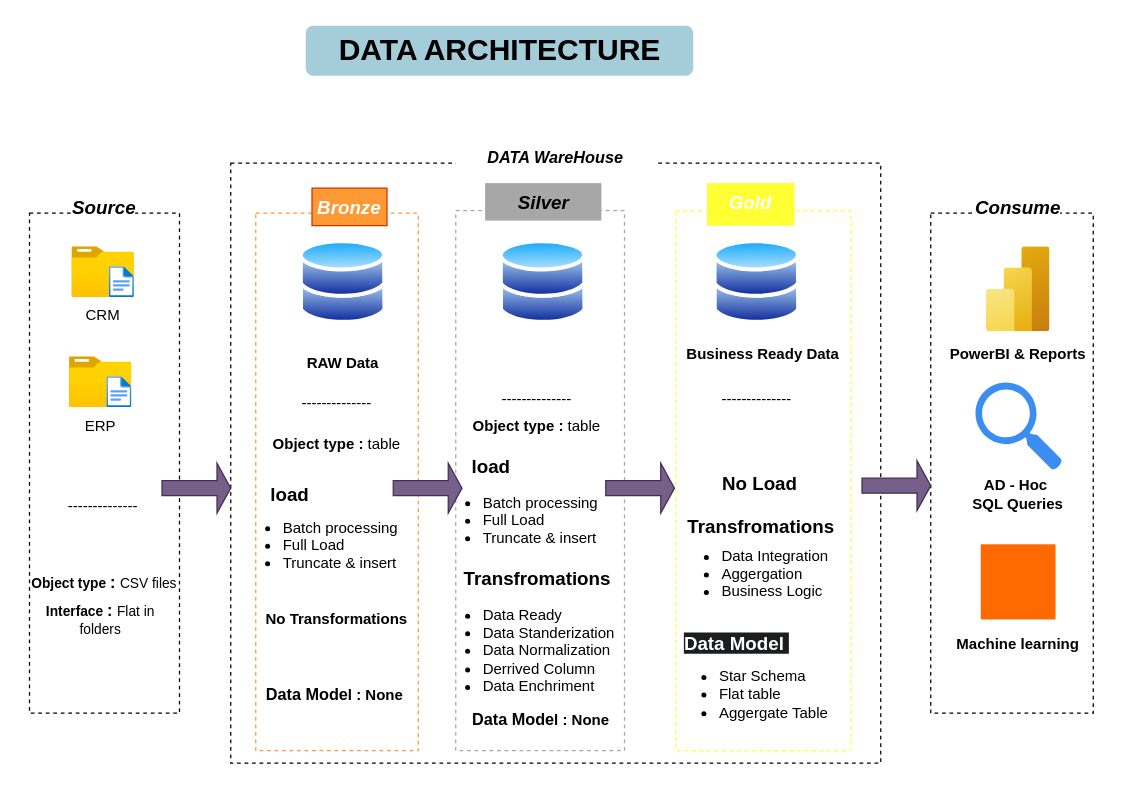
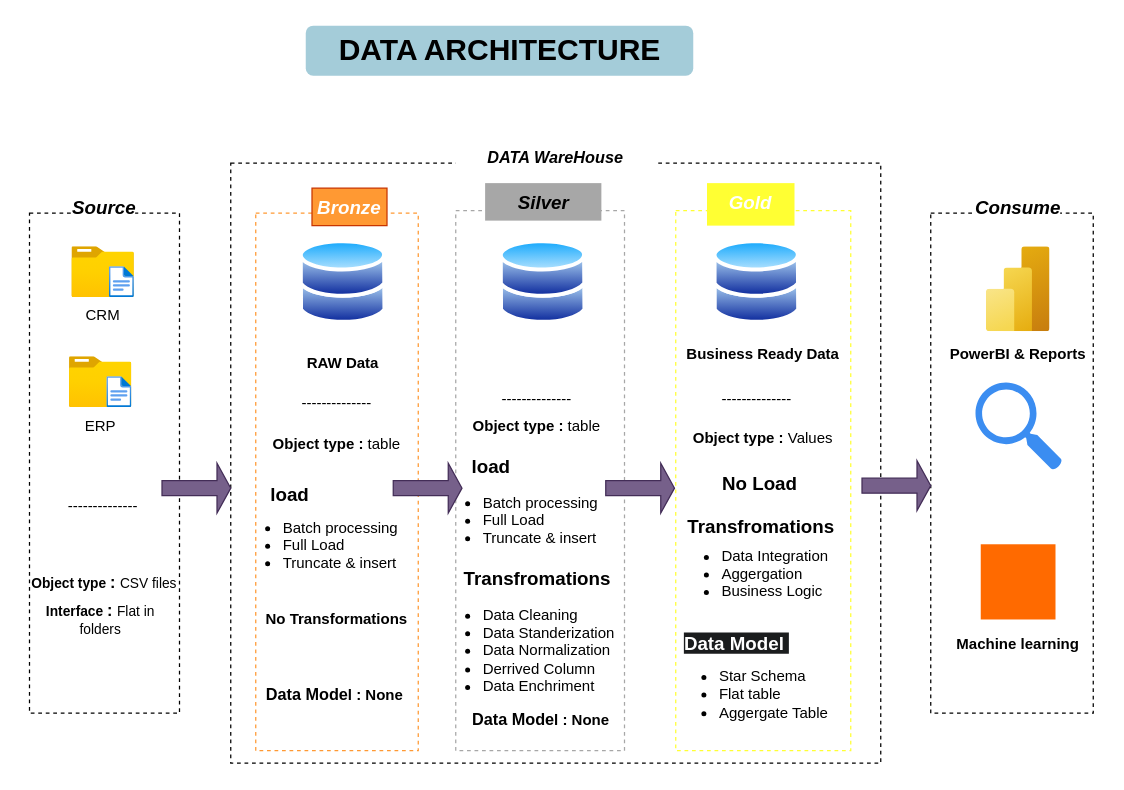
none -> (763, 438)
(1018, 494) -> none
(507, 644) -> (507, 644)
